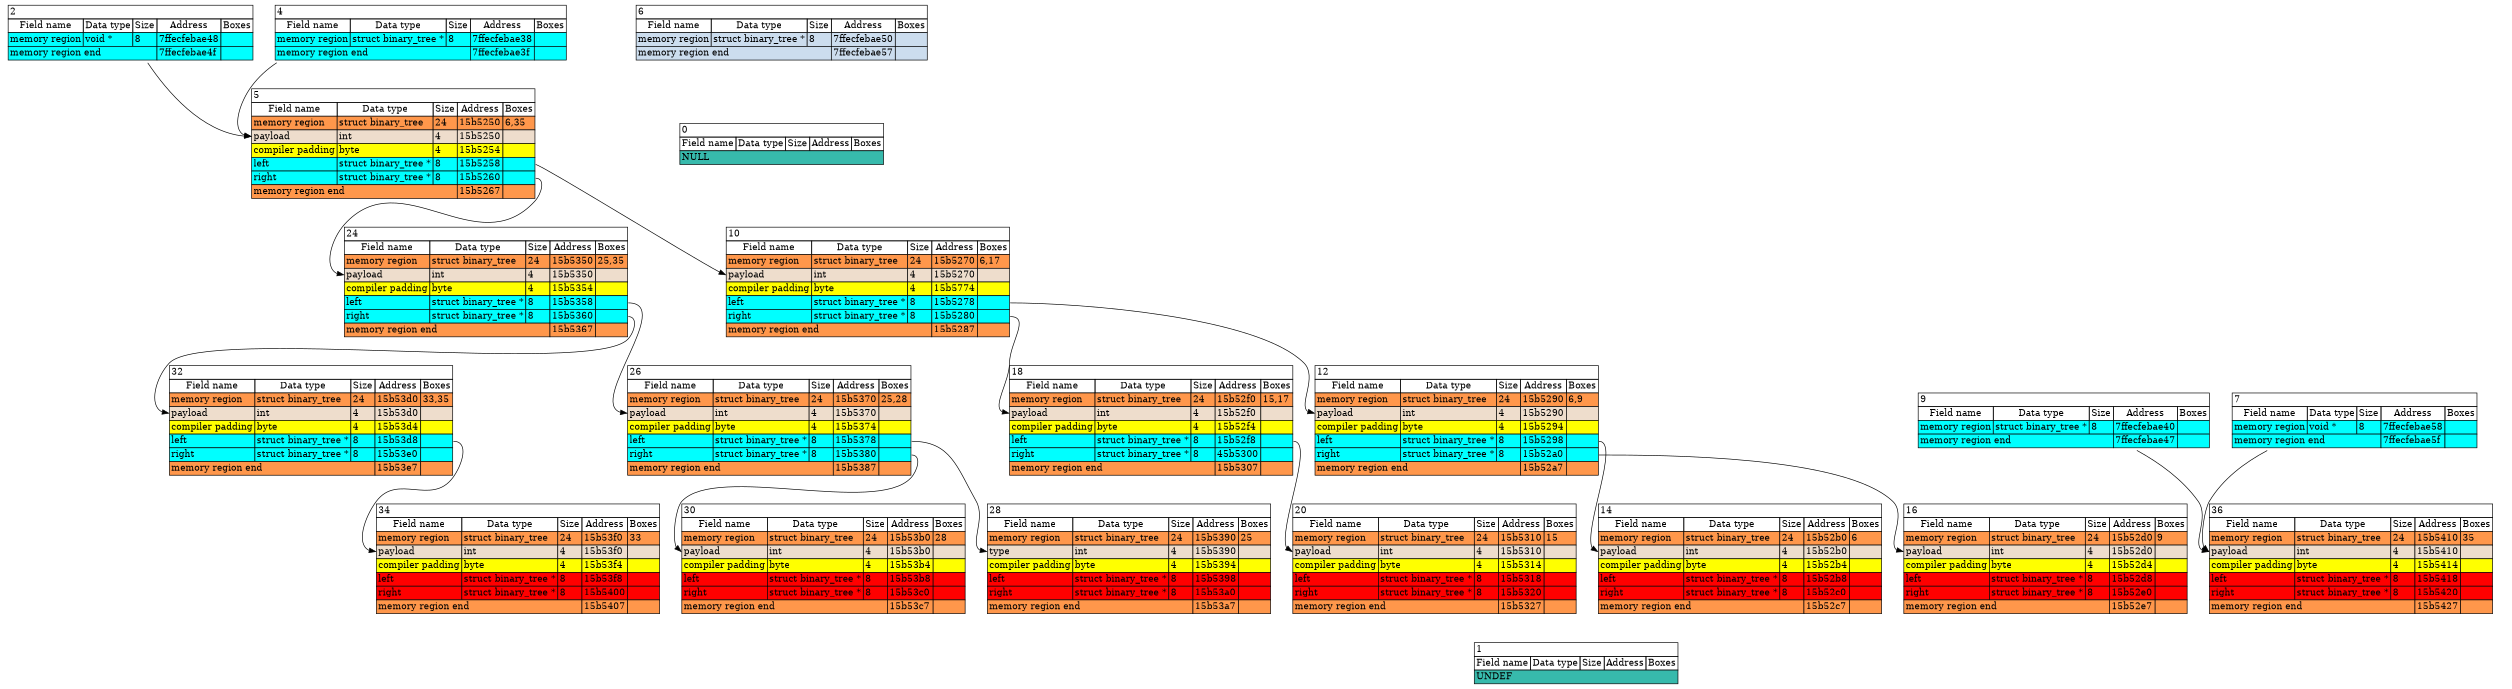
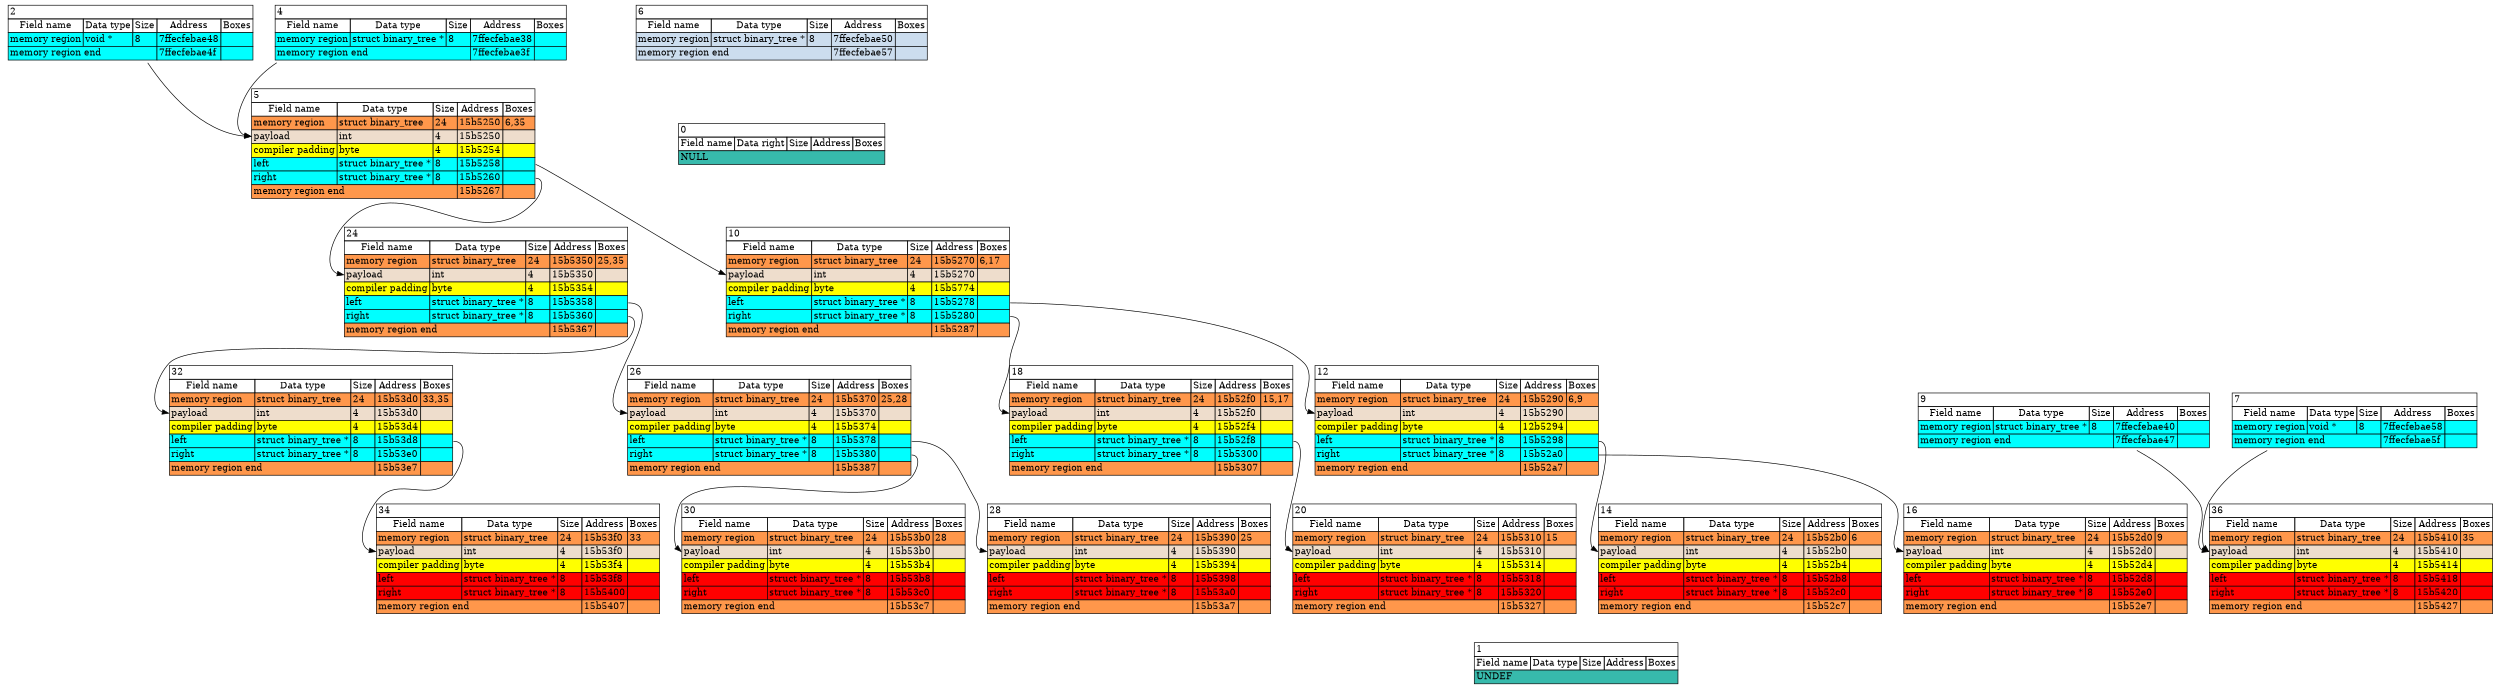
(761, 144) -> (761, 144)
(1543, 427) -> (1543, 427)
(1238, 454) -> (1238, 454)
(1000, 552) -> (1008, 552)
